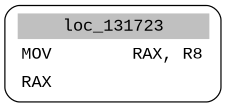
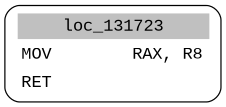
(77, 82) -> (77, 82)
